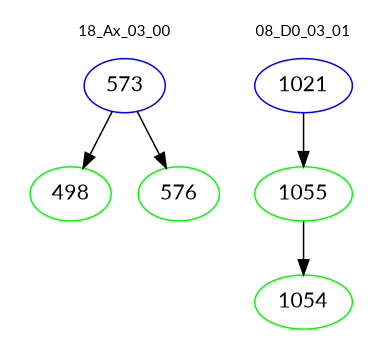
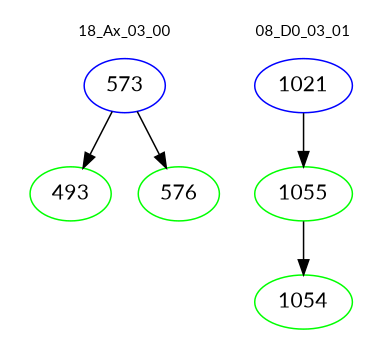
(71, 194) -> (71, 194)
